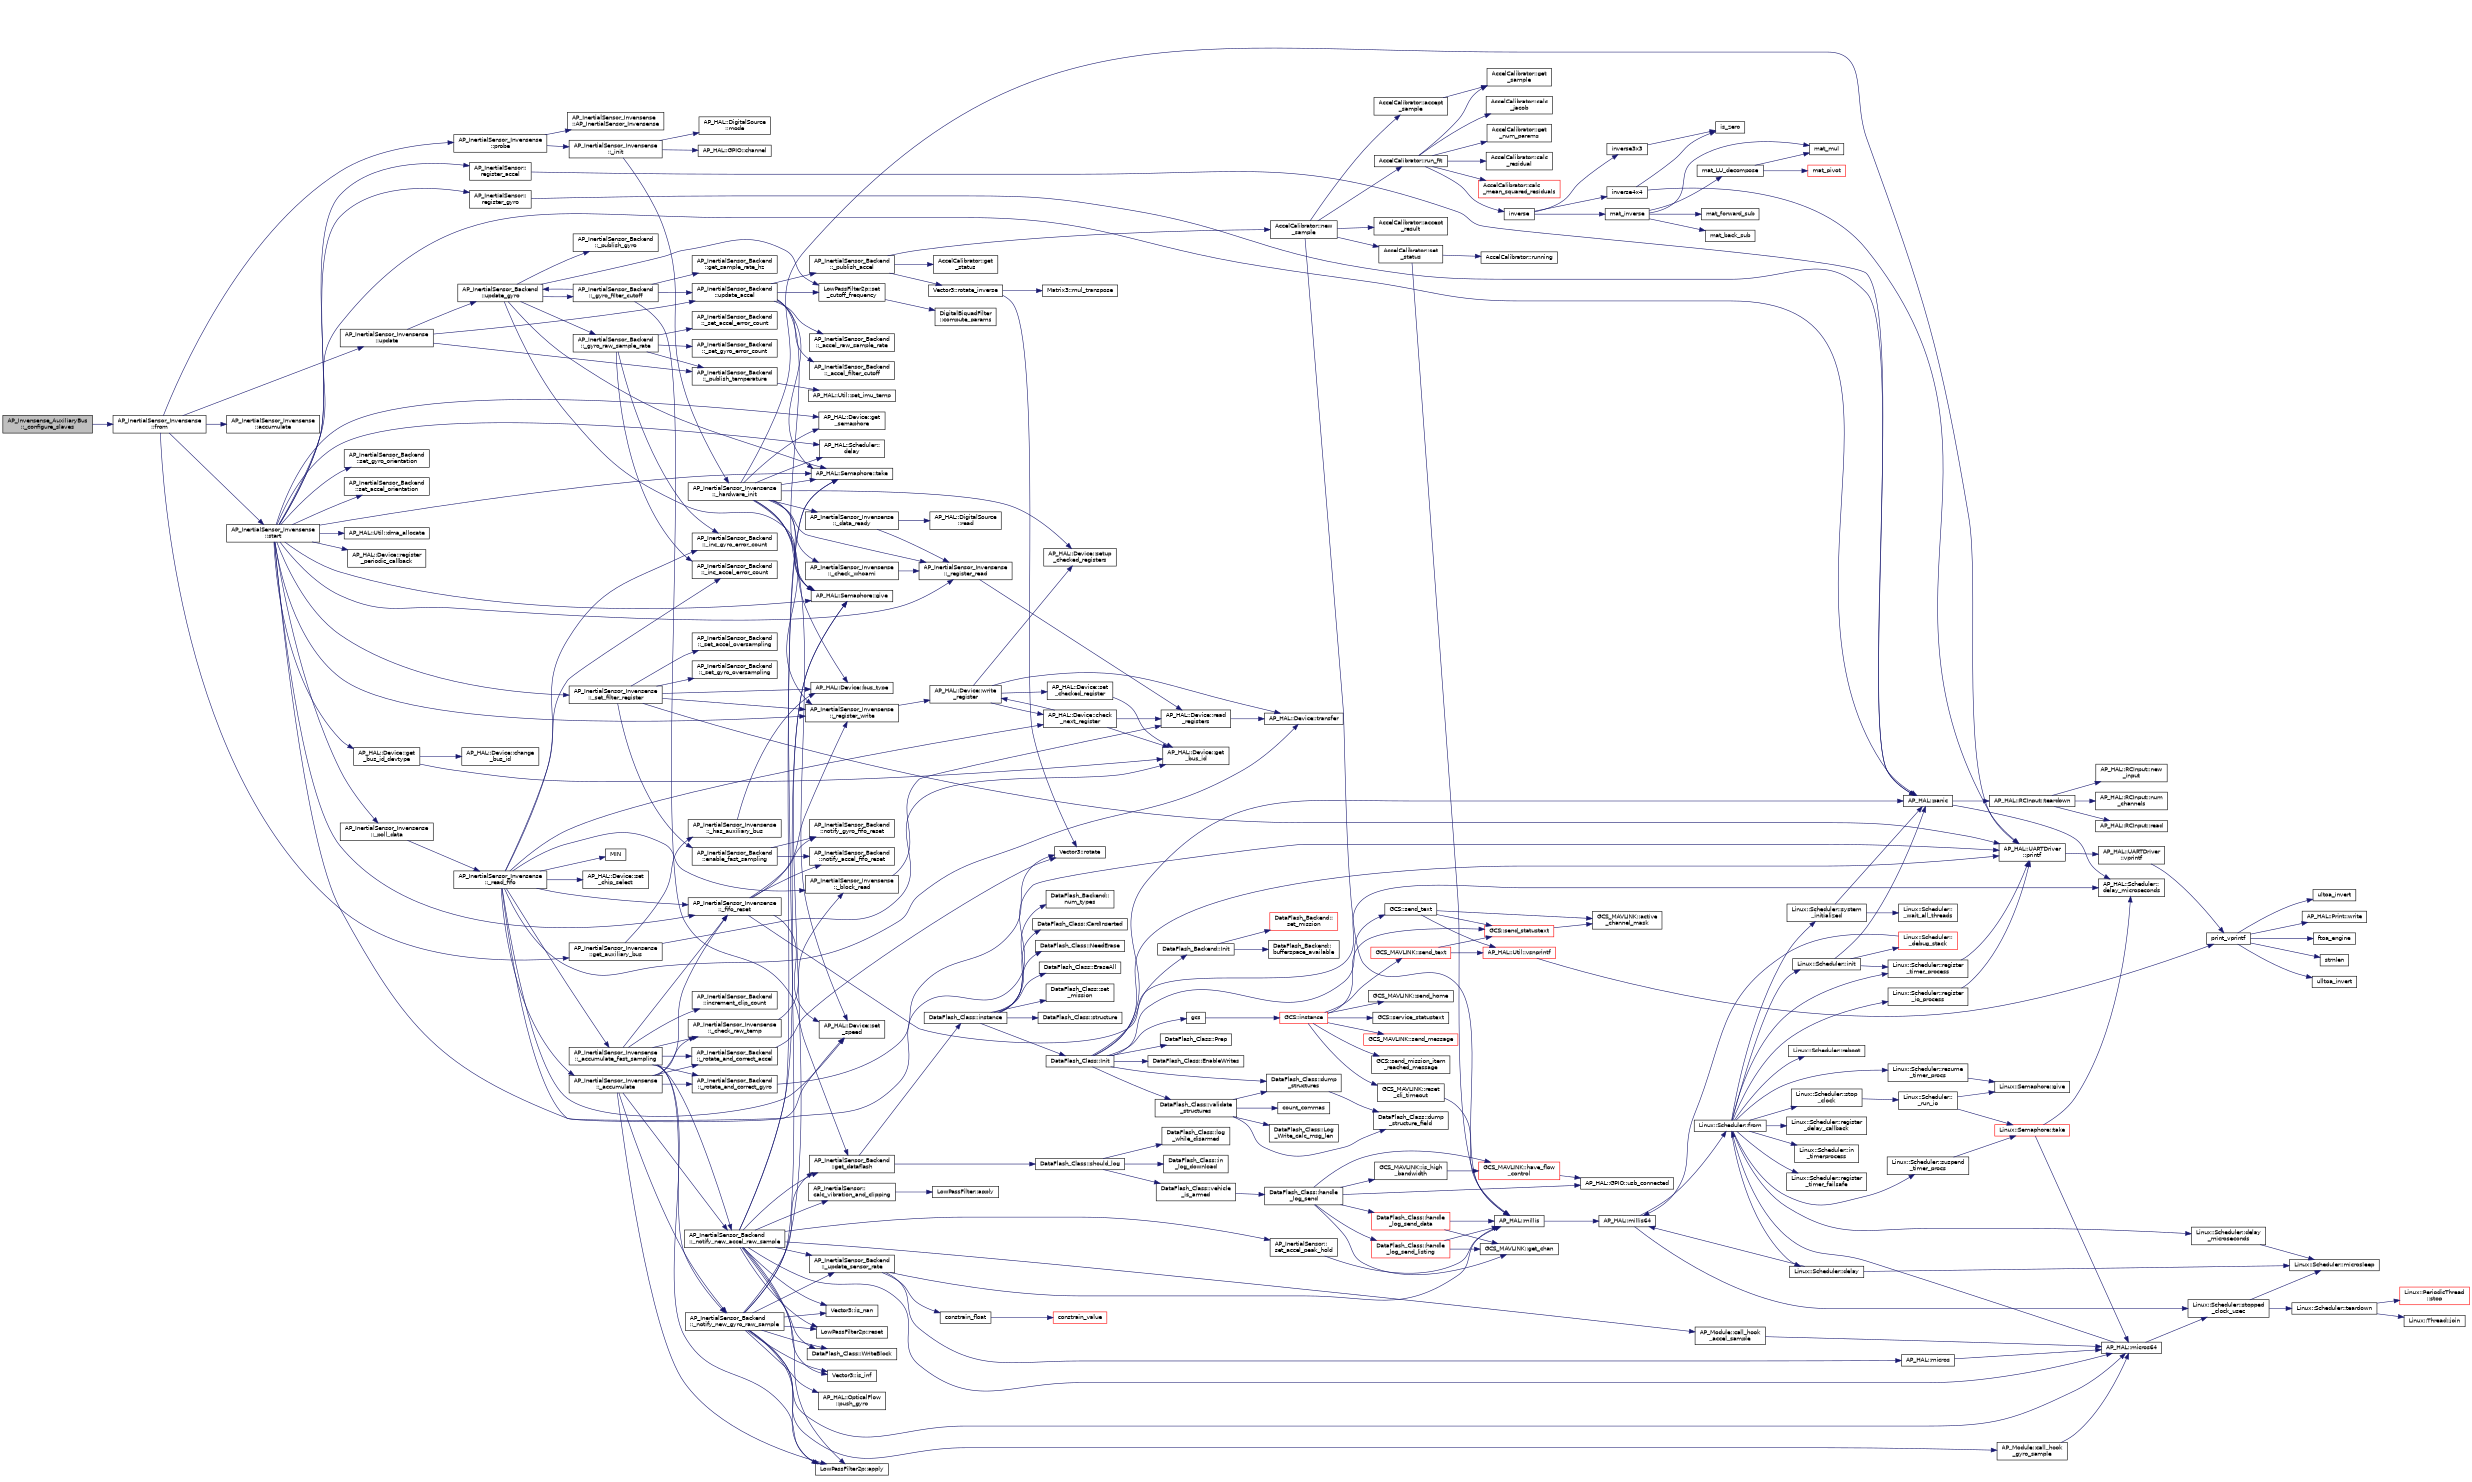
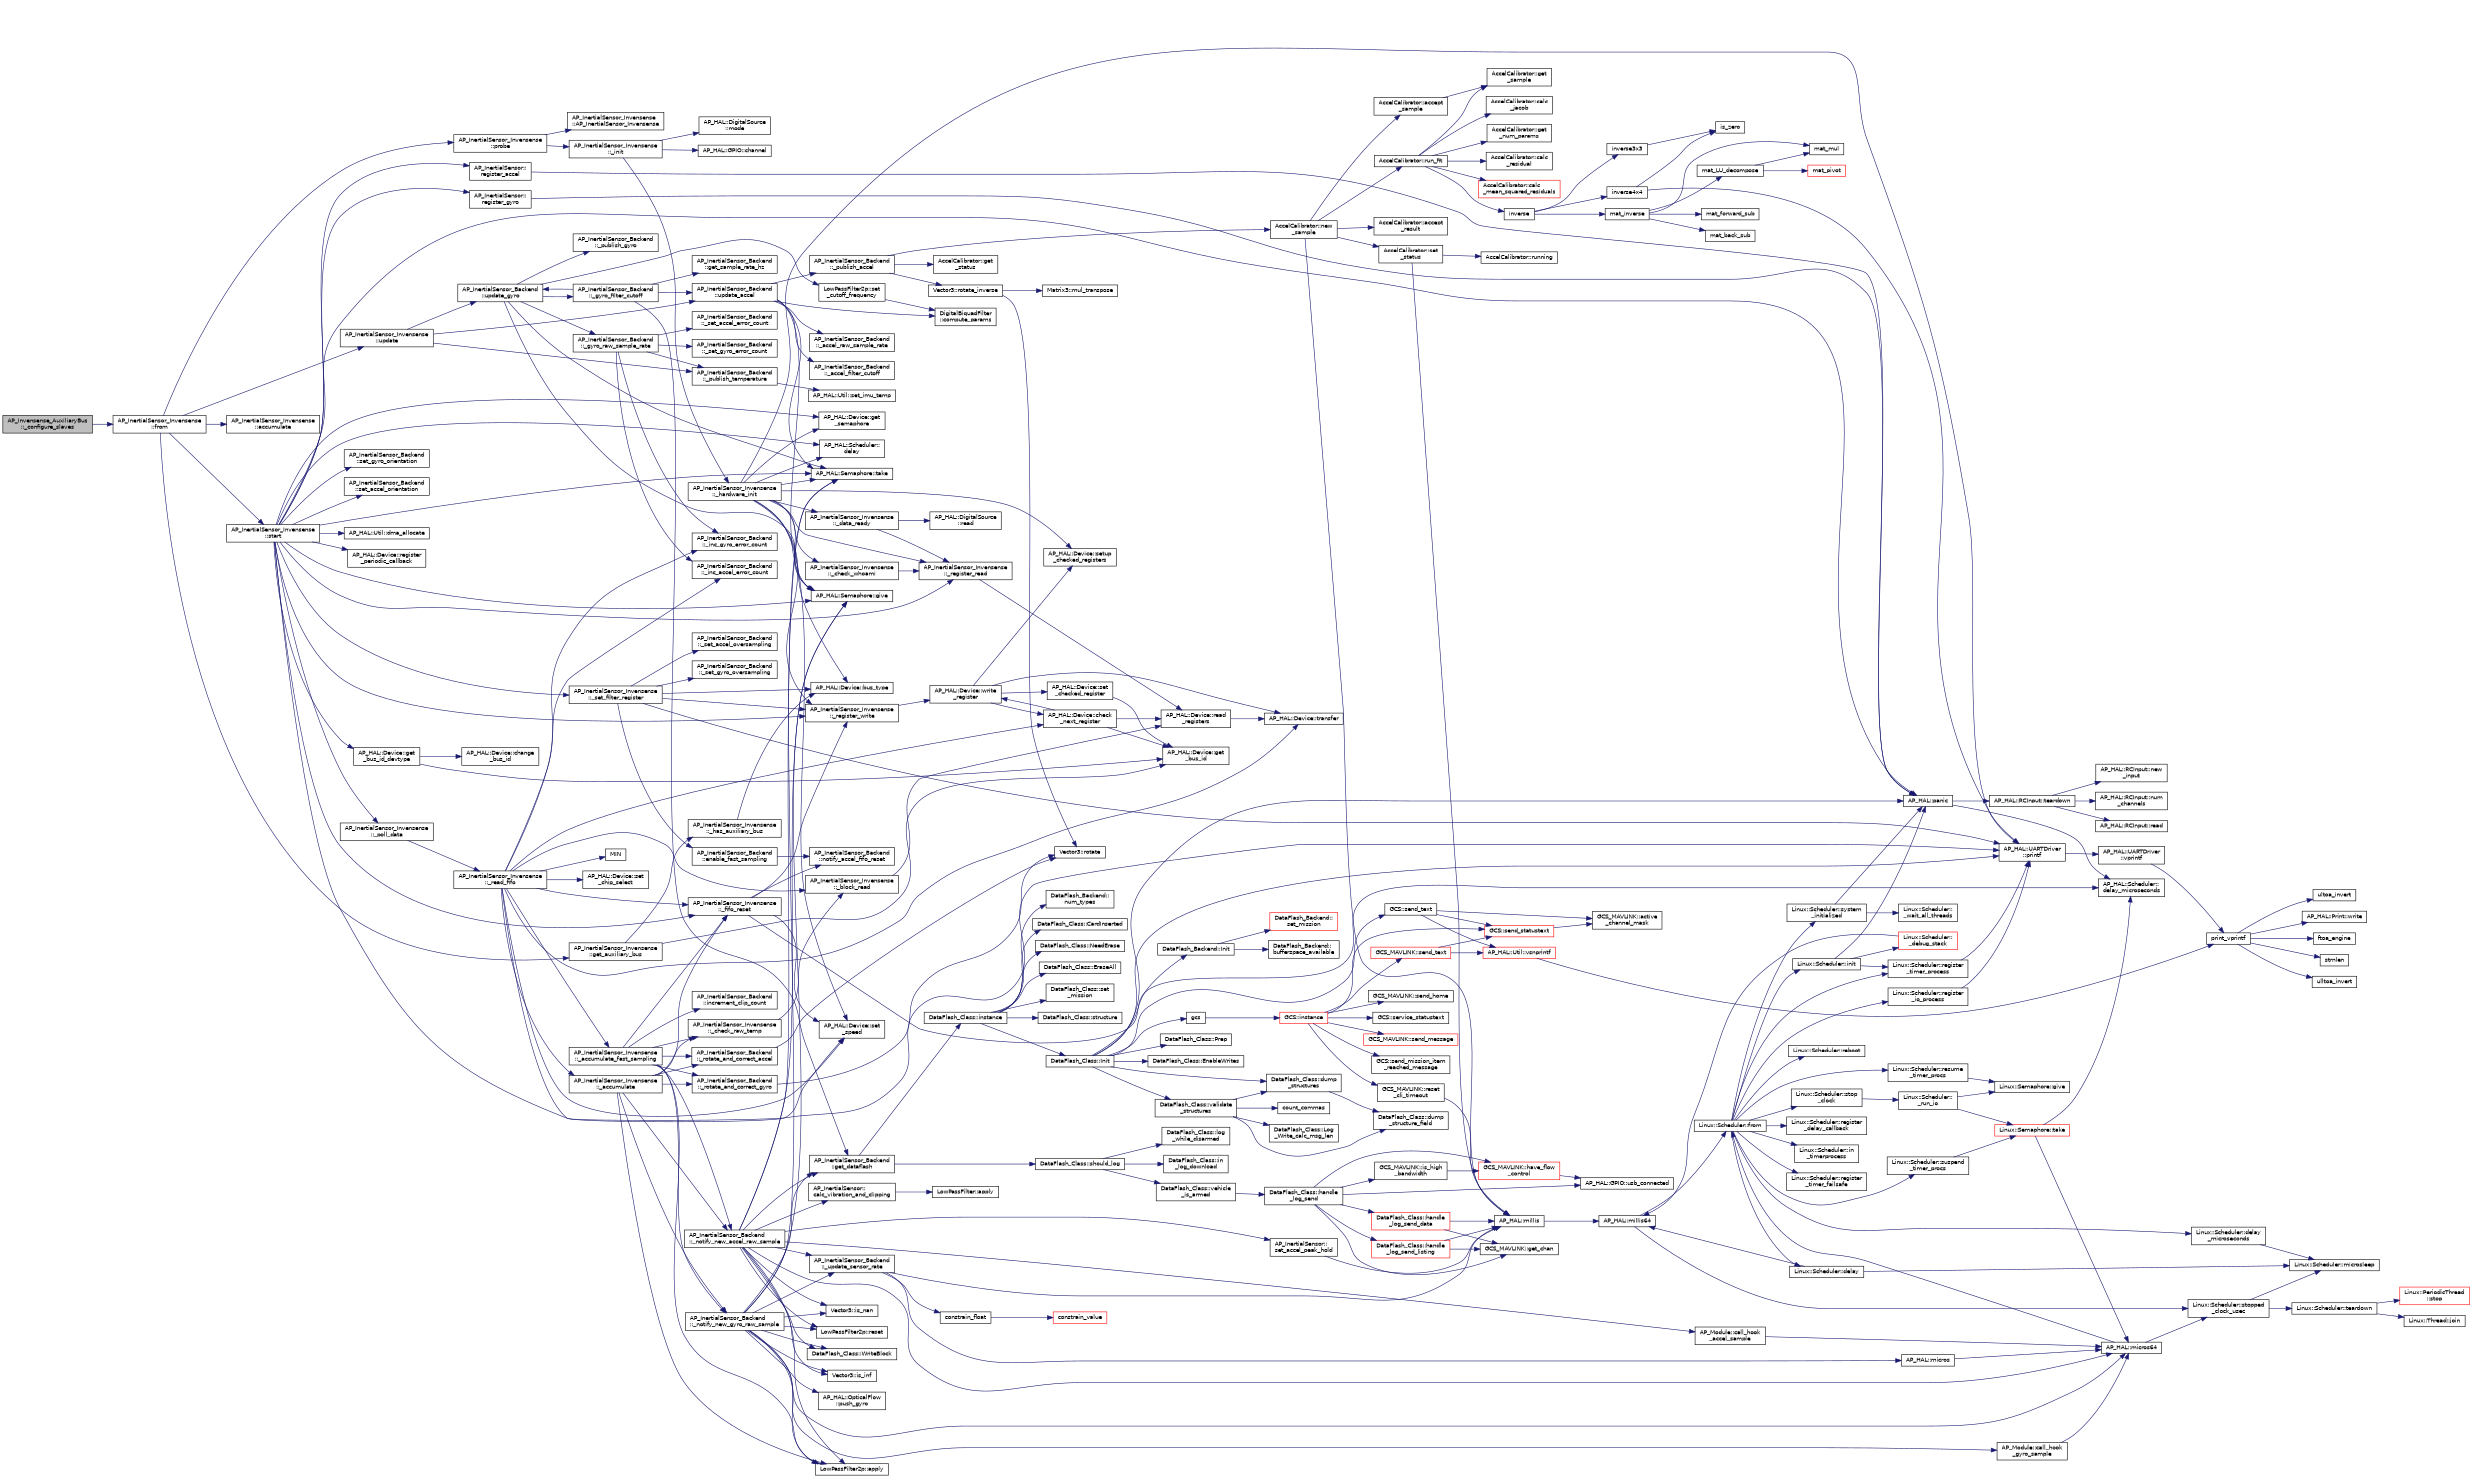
(795, 292) -> (852, 311)
(852, 828) -> none
